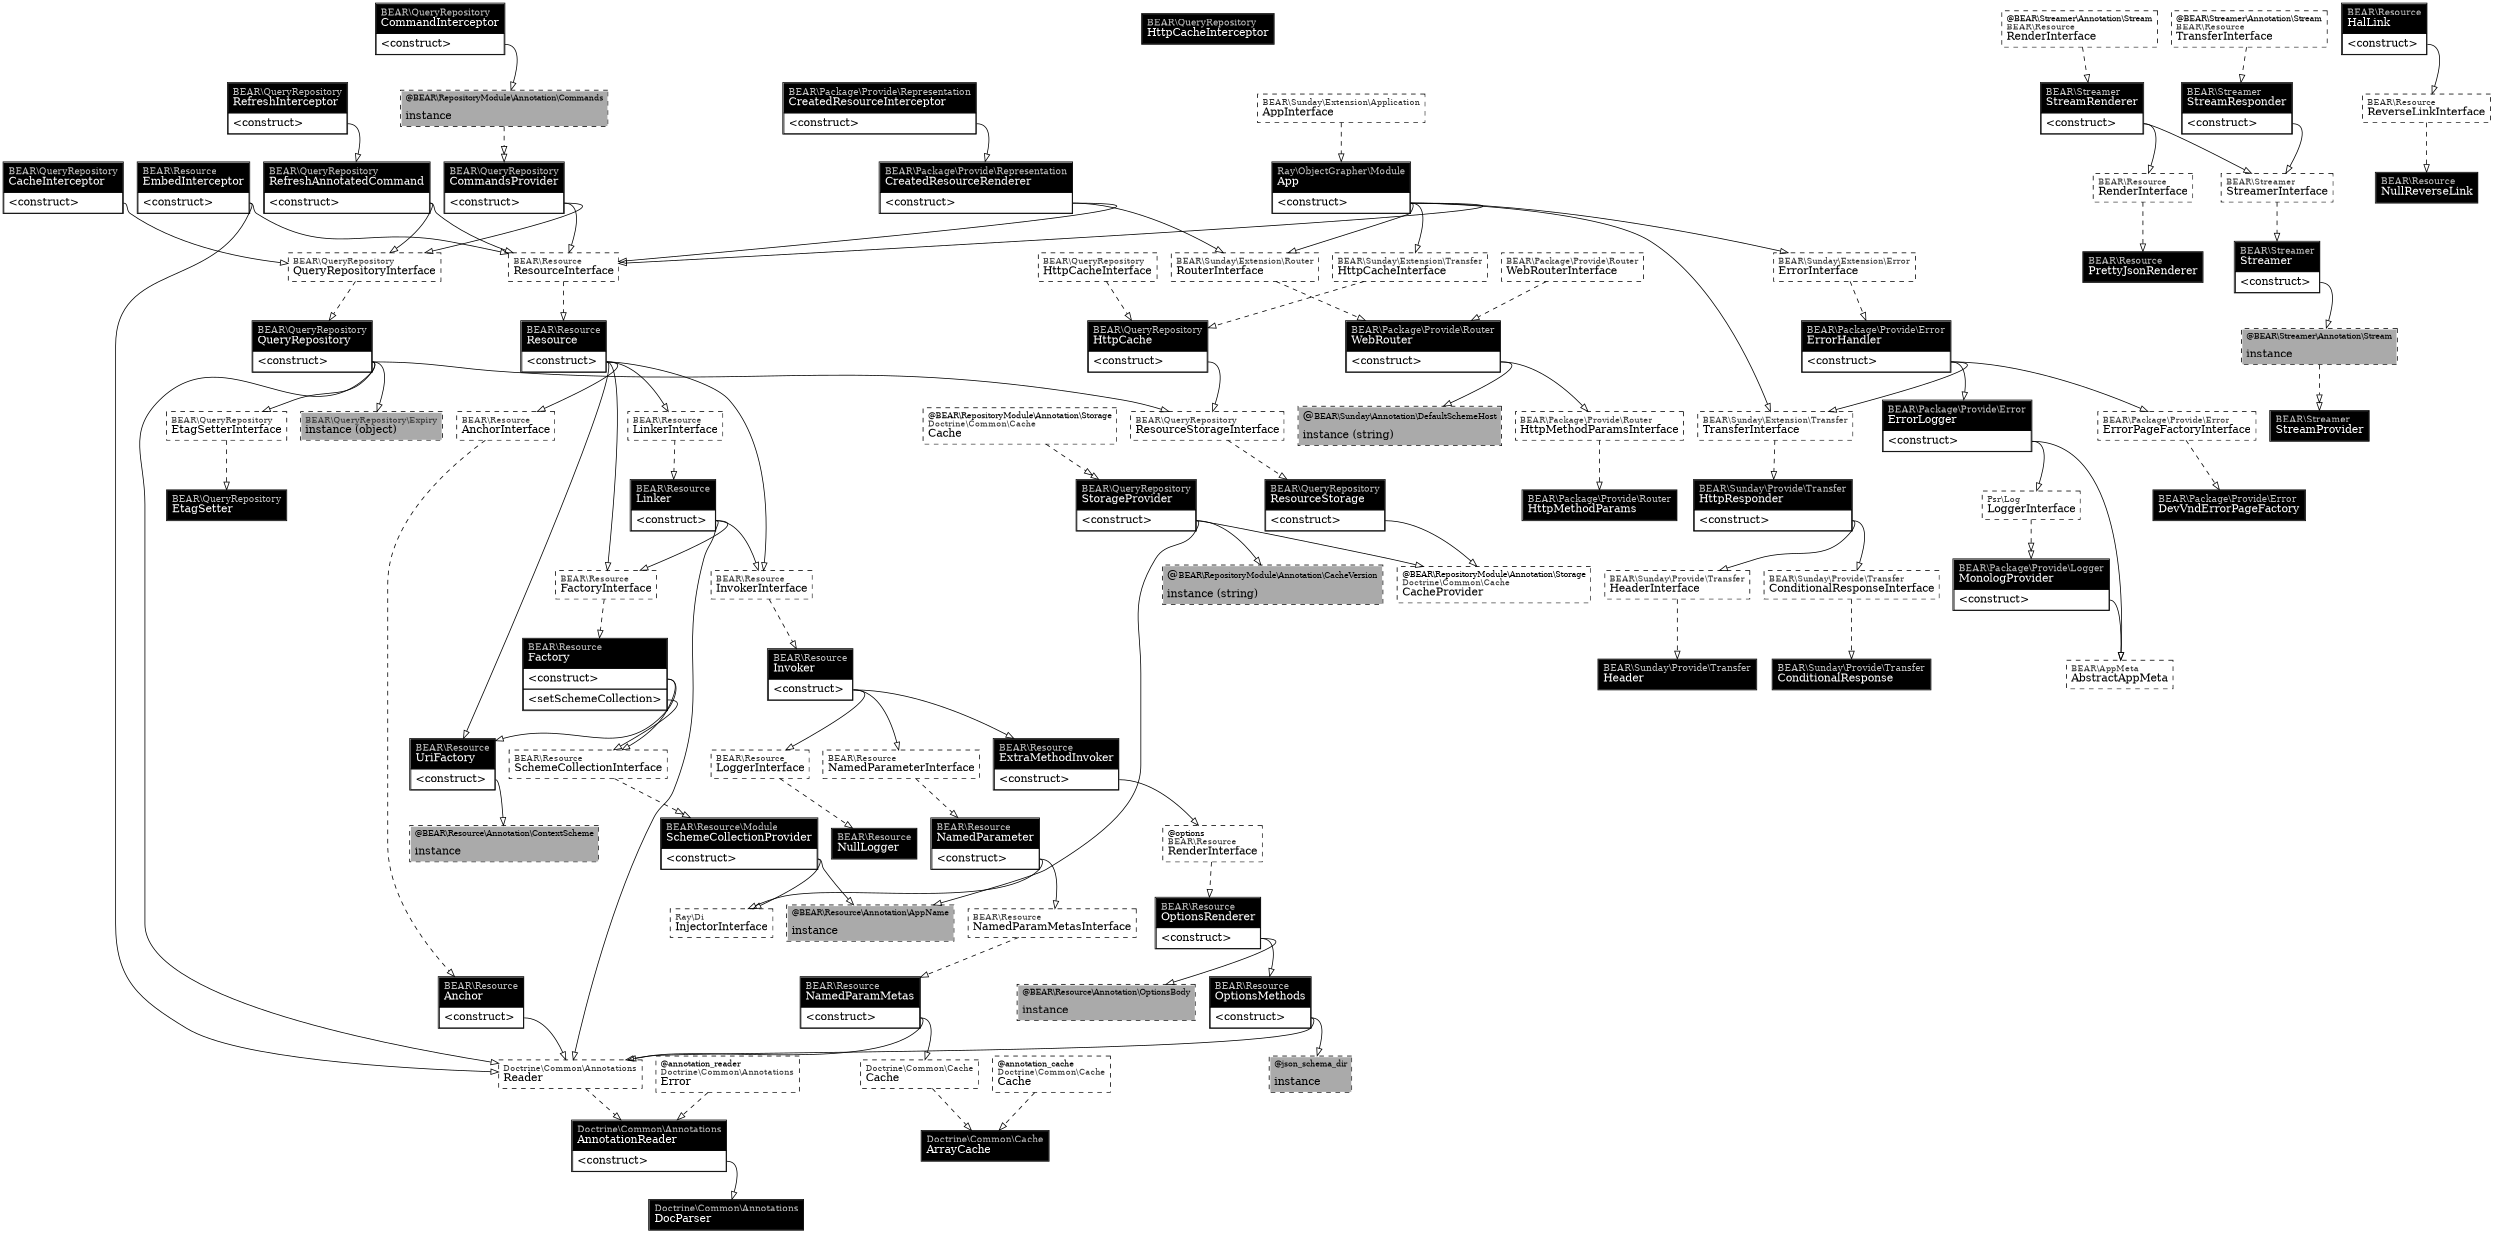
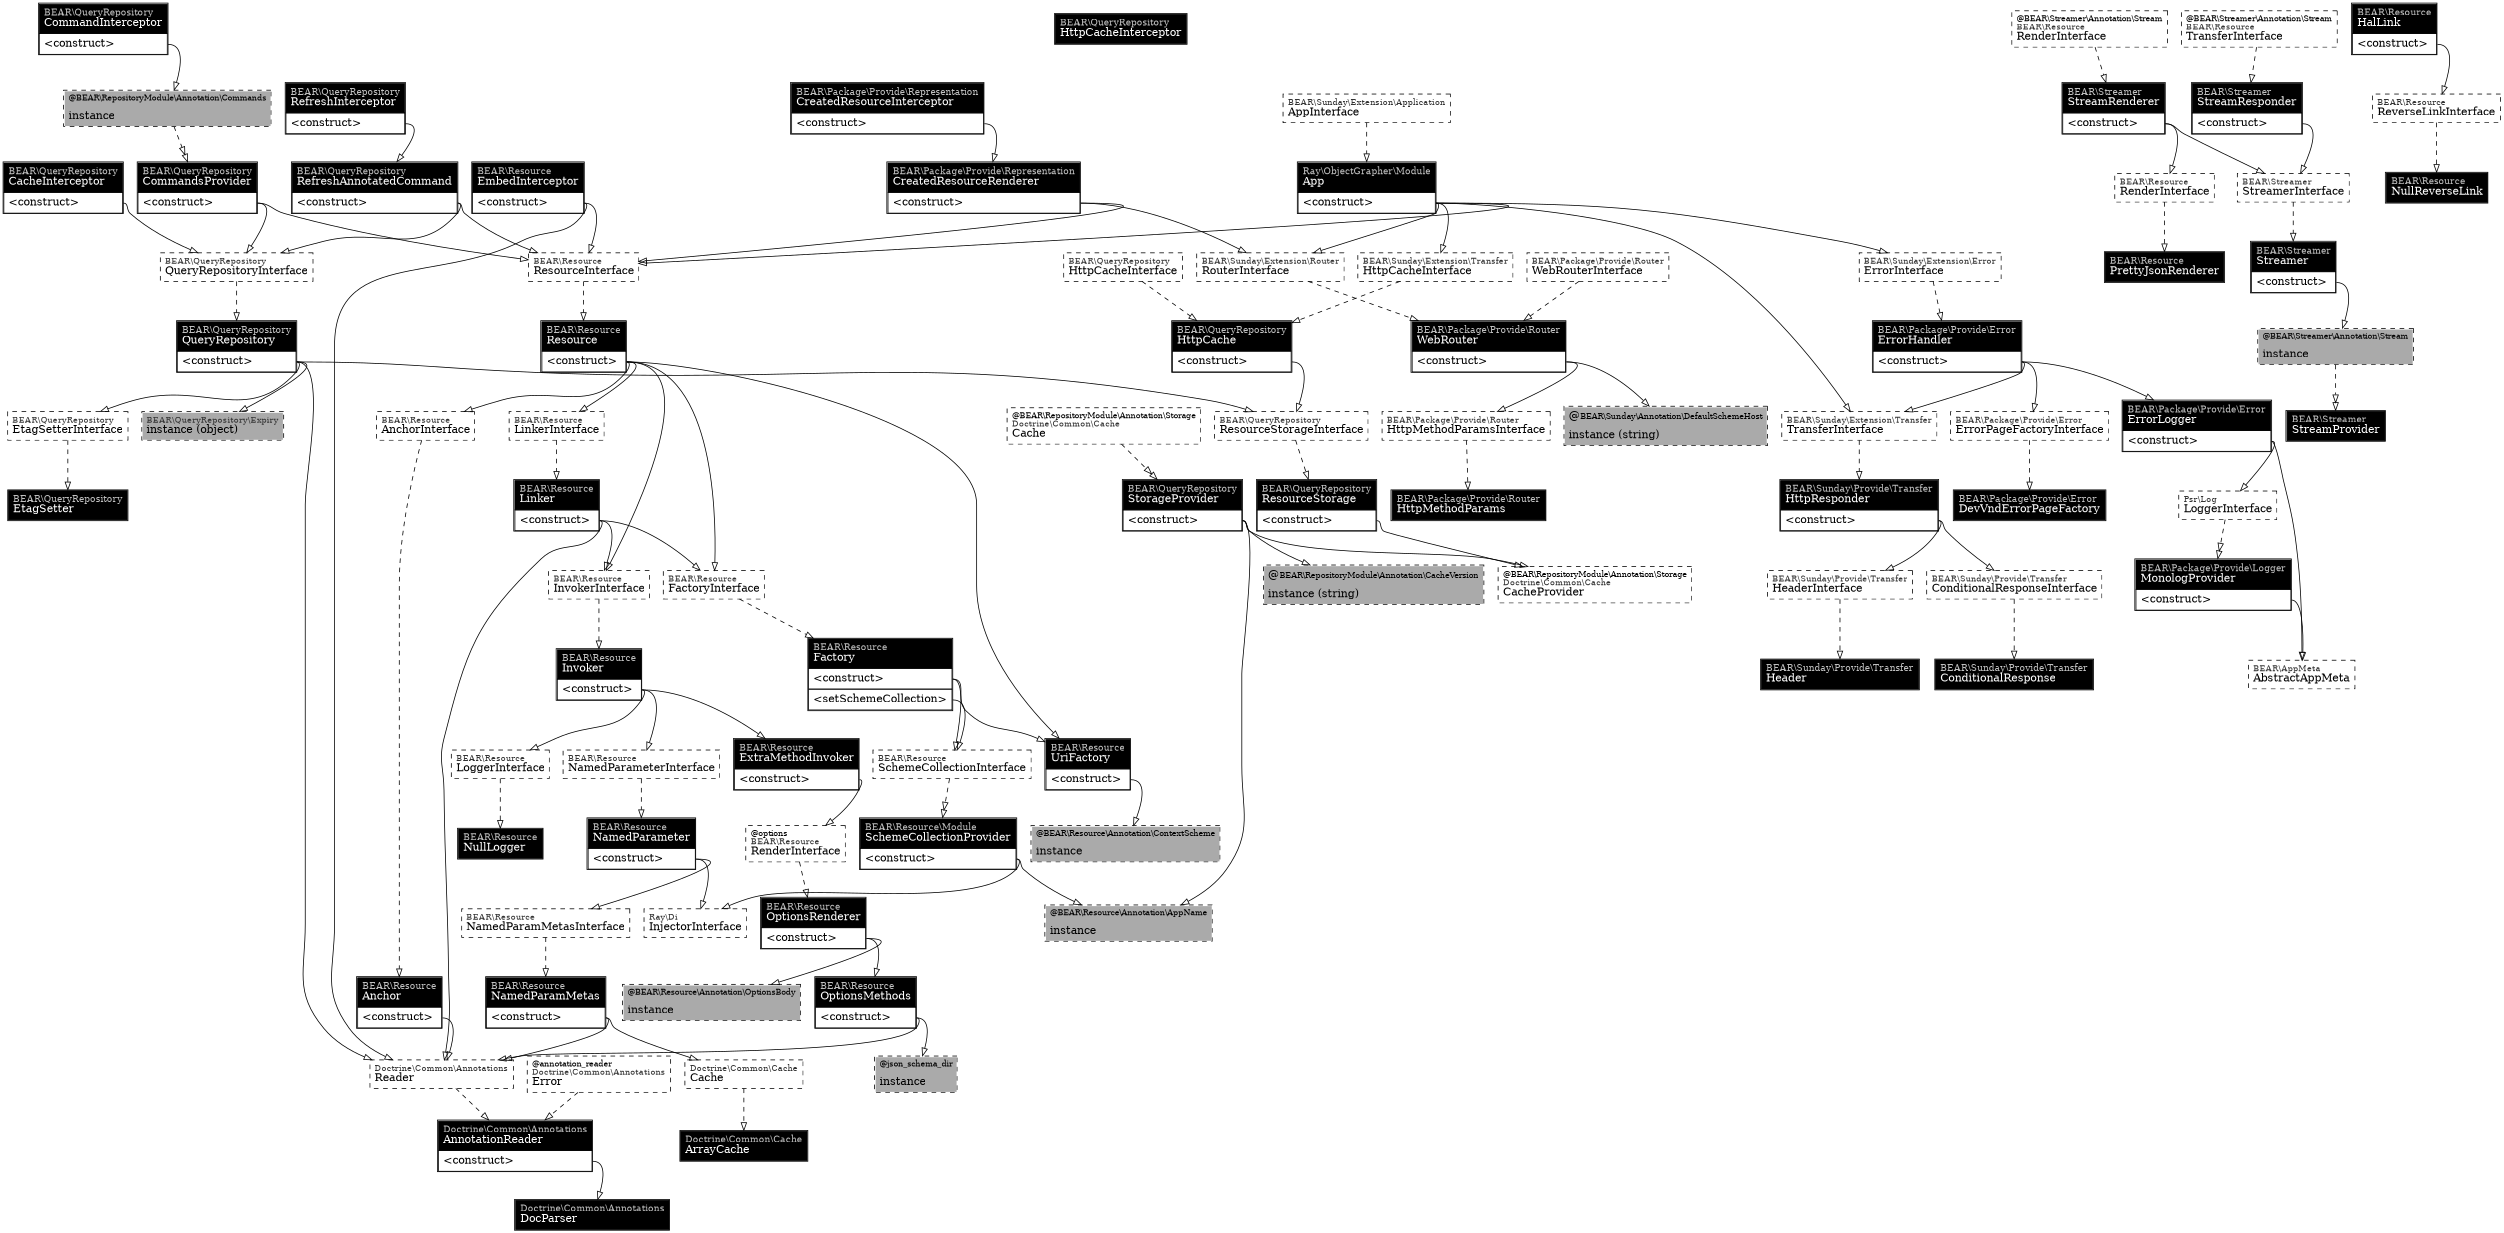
(1051, 1074) -> none
